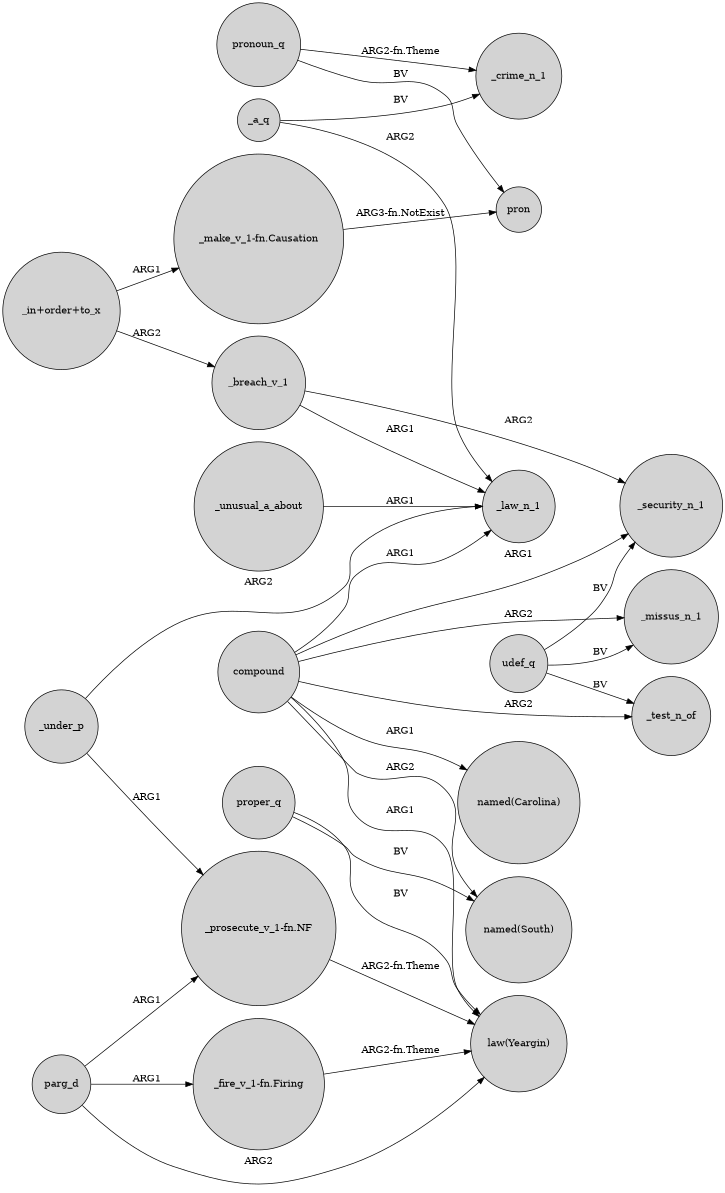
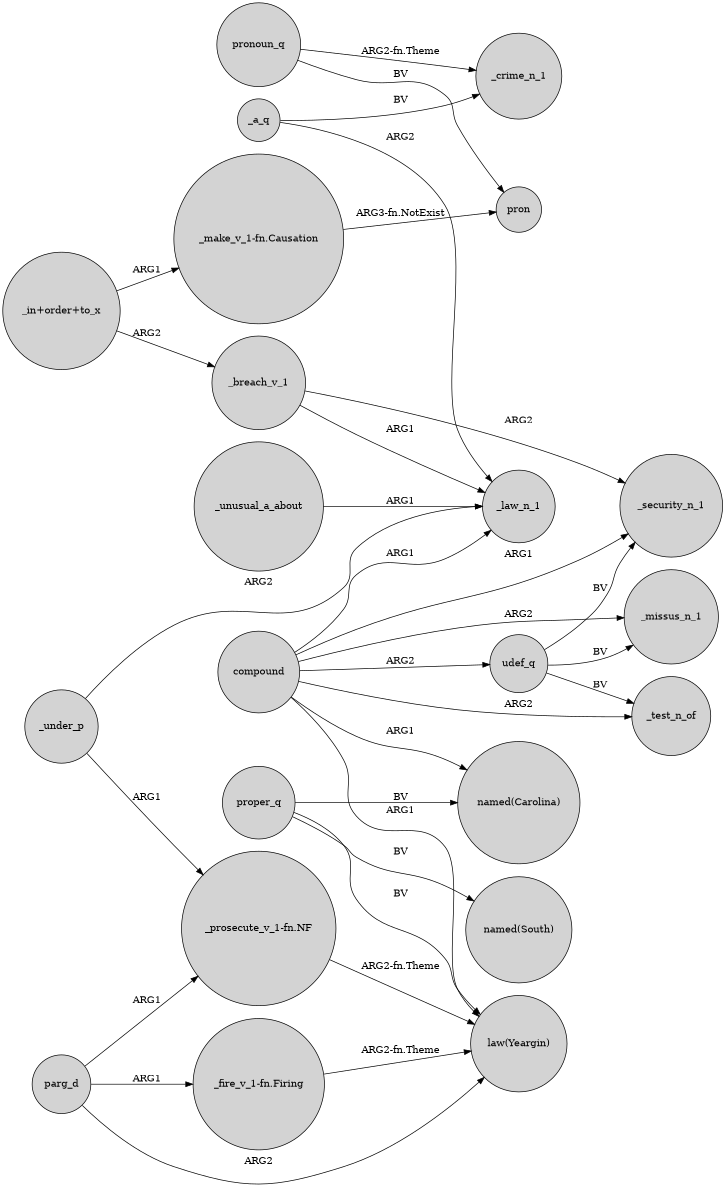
(408, 777) -> (391, 668)
none -> (373, 803)
